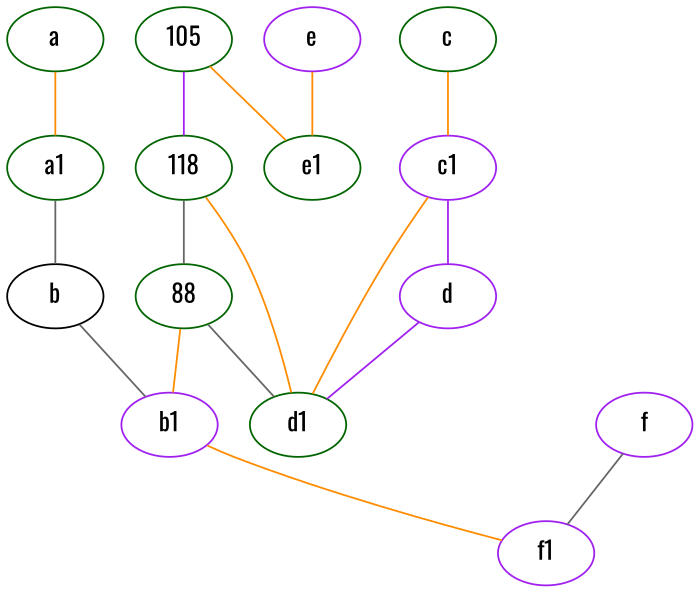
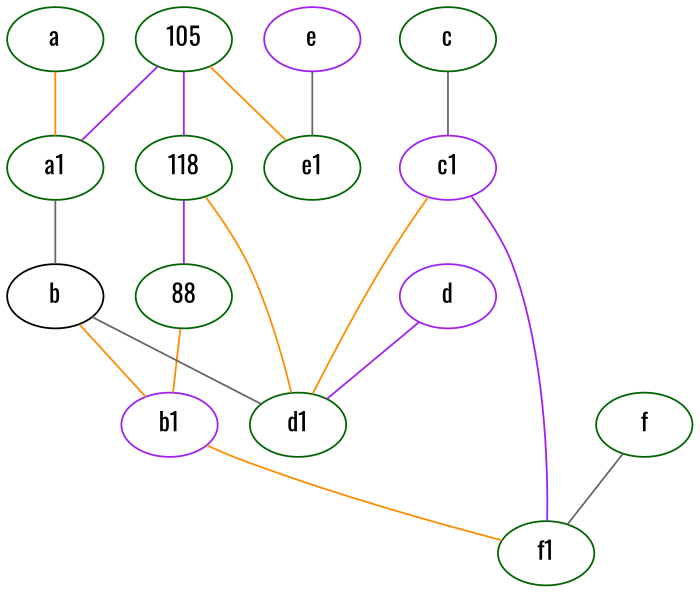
none -> (120, 103)
(312, 104) -> (312, 104)
(448, 104) -> (448, 104)
(184, 232) -> (184, 232)
(448, 232) -> (535, 352)
(112, 361) -> (112, 361)
(241, 361) -> (164, 354)
(644, 425) -> (644, 425)
(546, 553) -> (546, 553)
